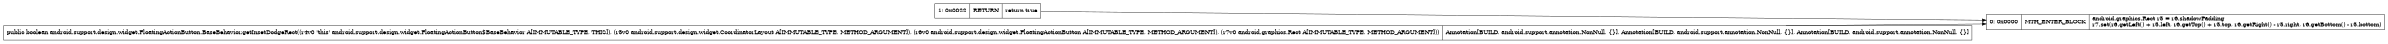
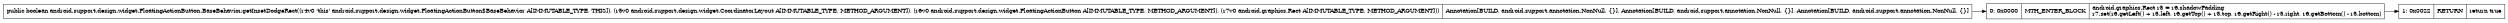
(1512, 16) -> (2390, 11)
